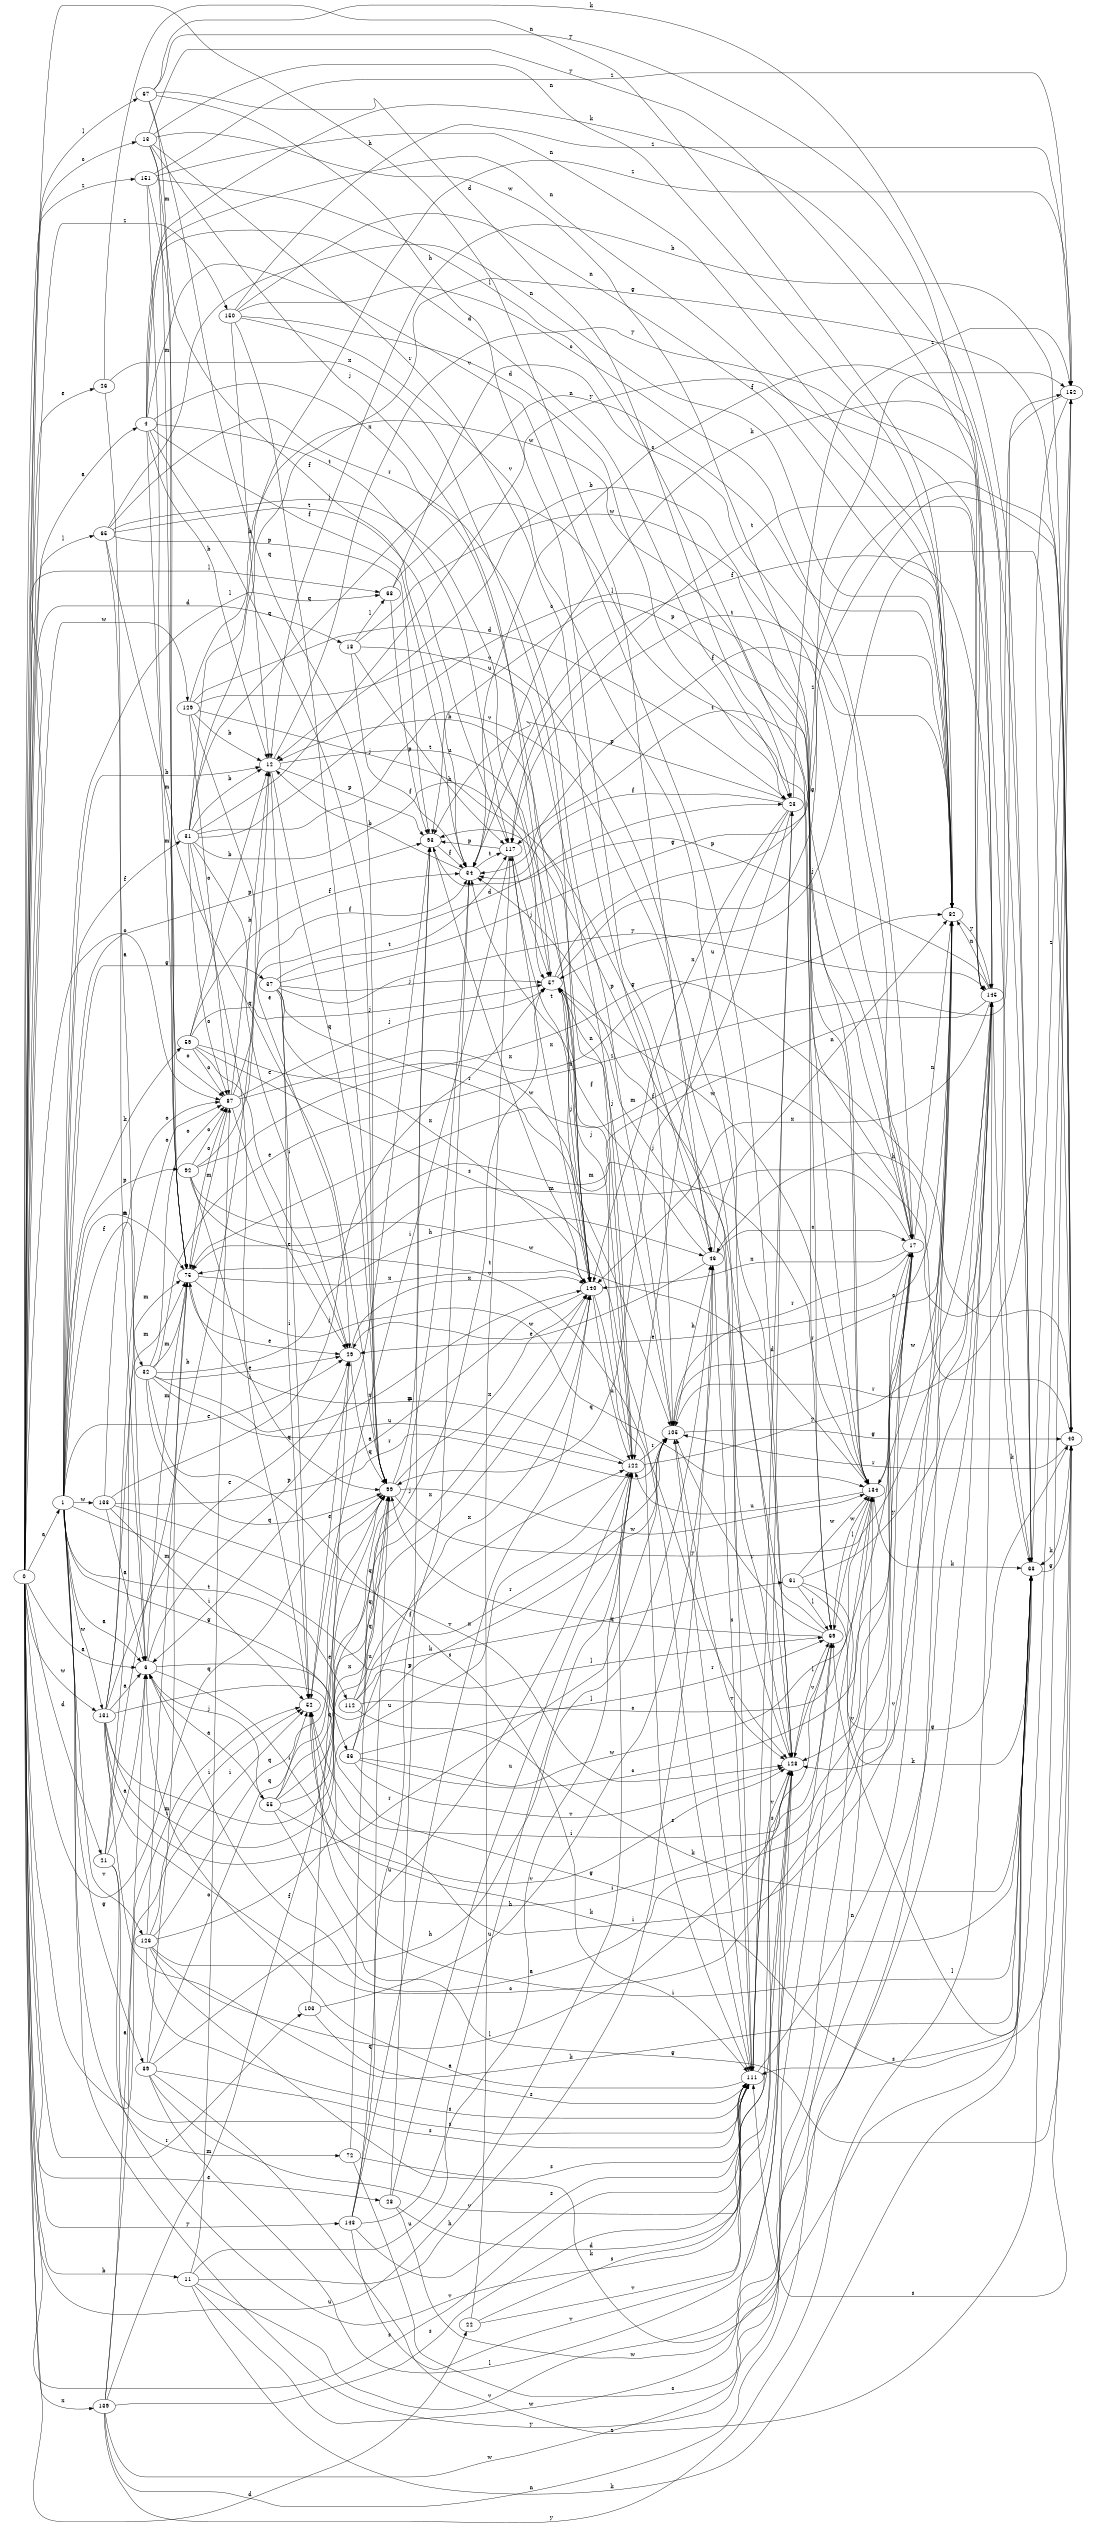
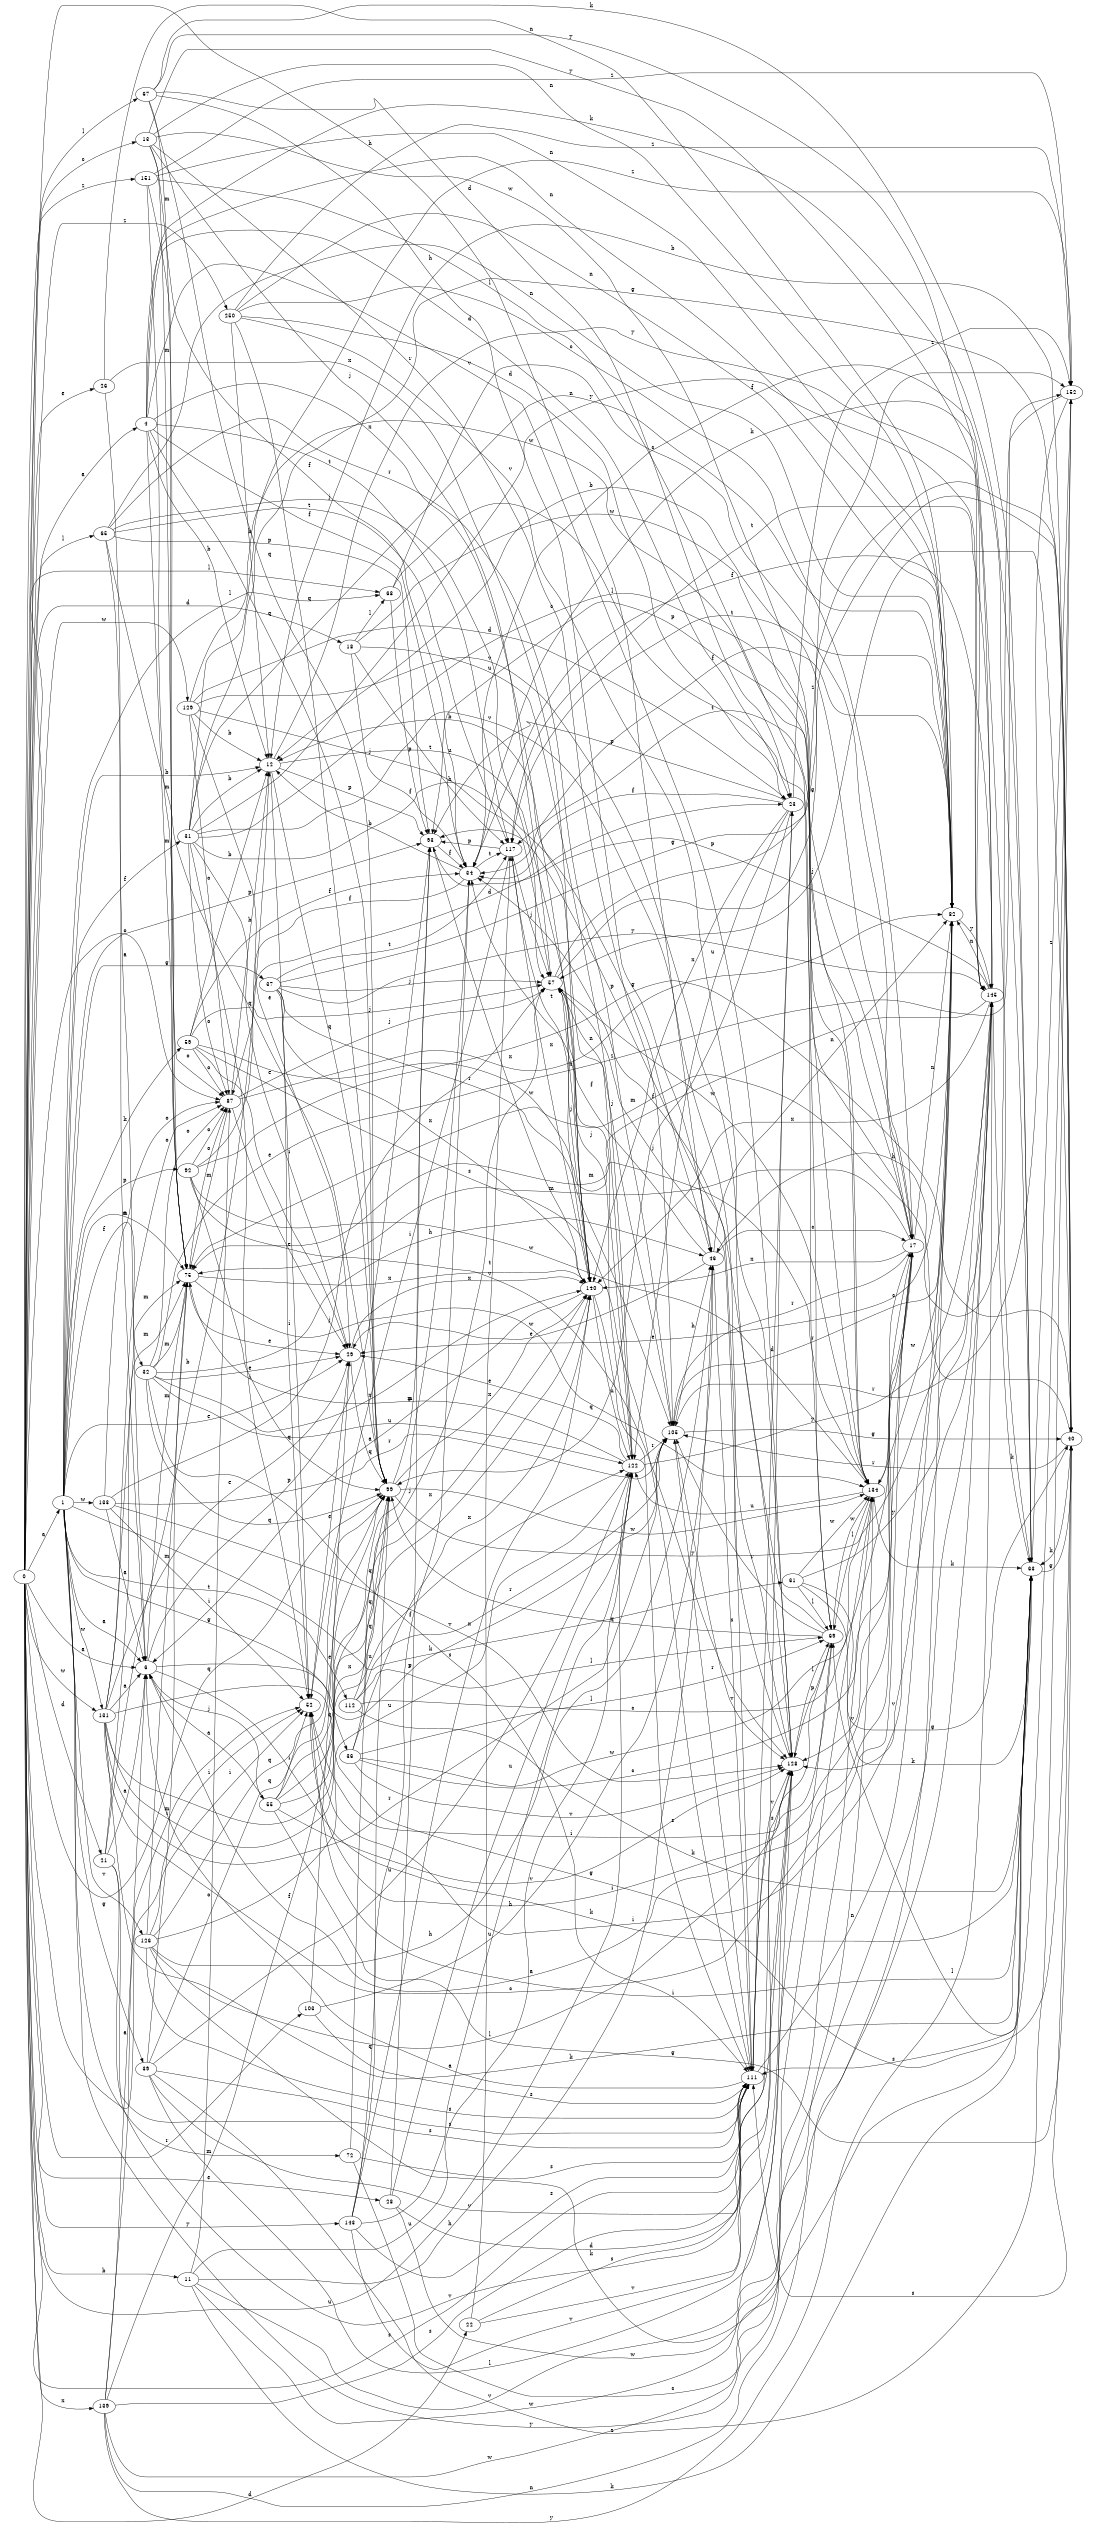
(230, 316) -> (230, 316)
(295, 931) -> (291, 927)
none -> (509, 1390)
(813, 1688) -> (813, 1688)
